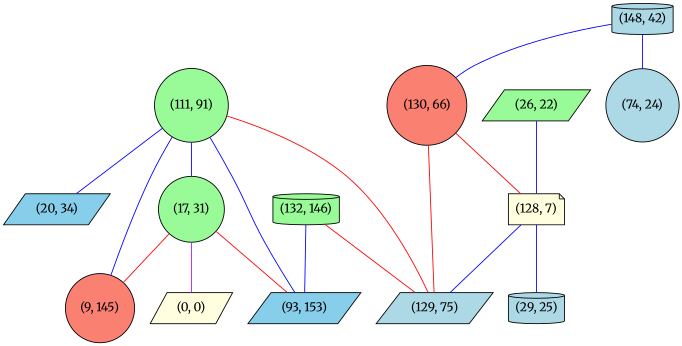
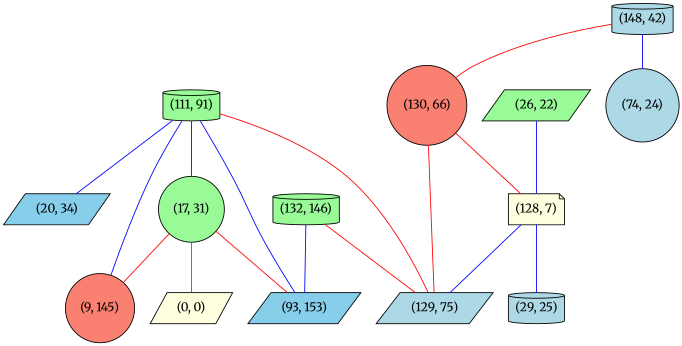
(531, 43) -> (531, 43)
(191, 105) -> (191, 105)
